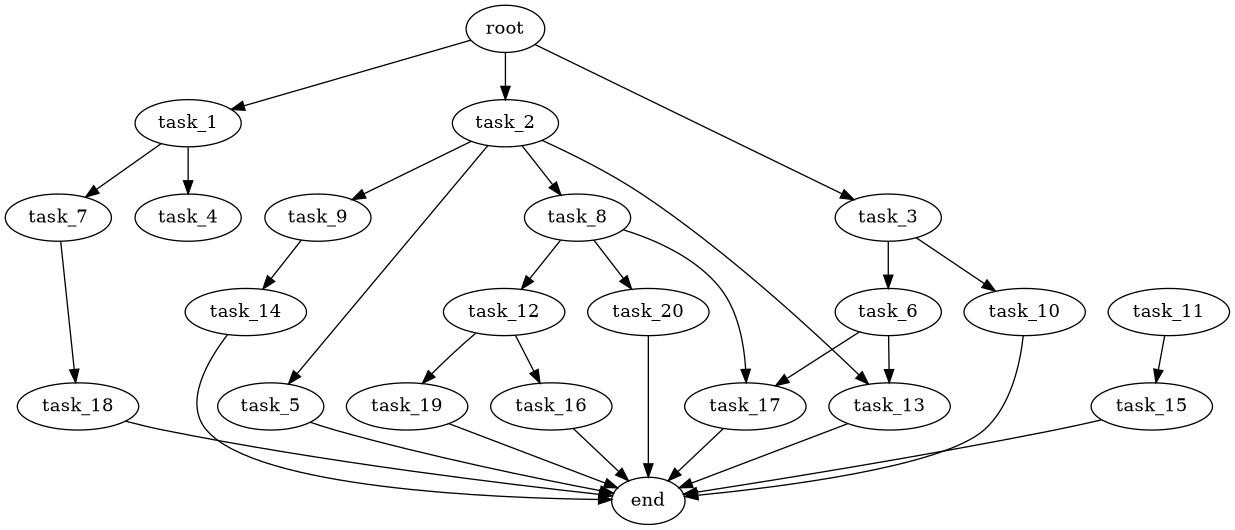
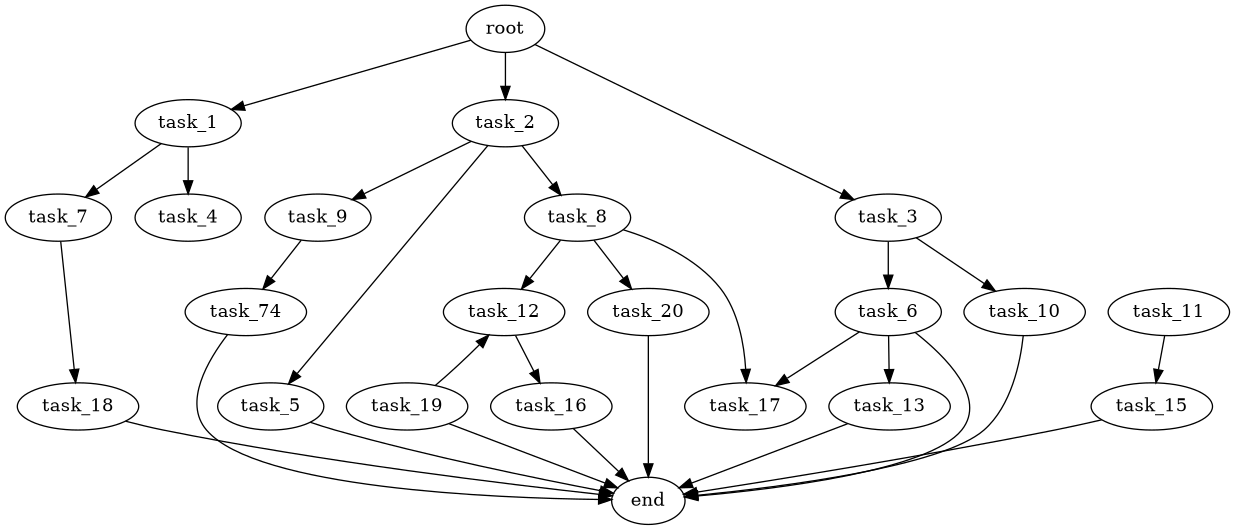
(710, 244) -> none
(246, 312) -> (246, 312)
(453, 353) -> (458, 365)
(701, 450) -> (955, 436)
